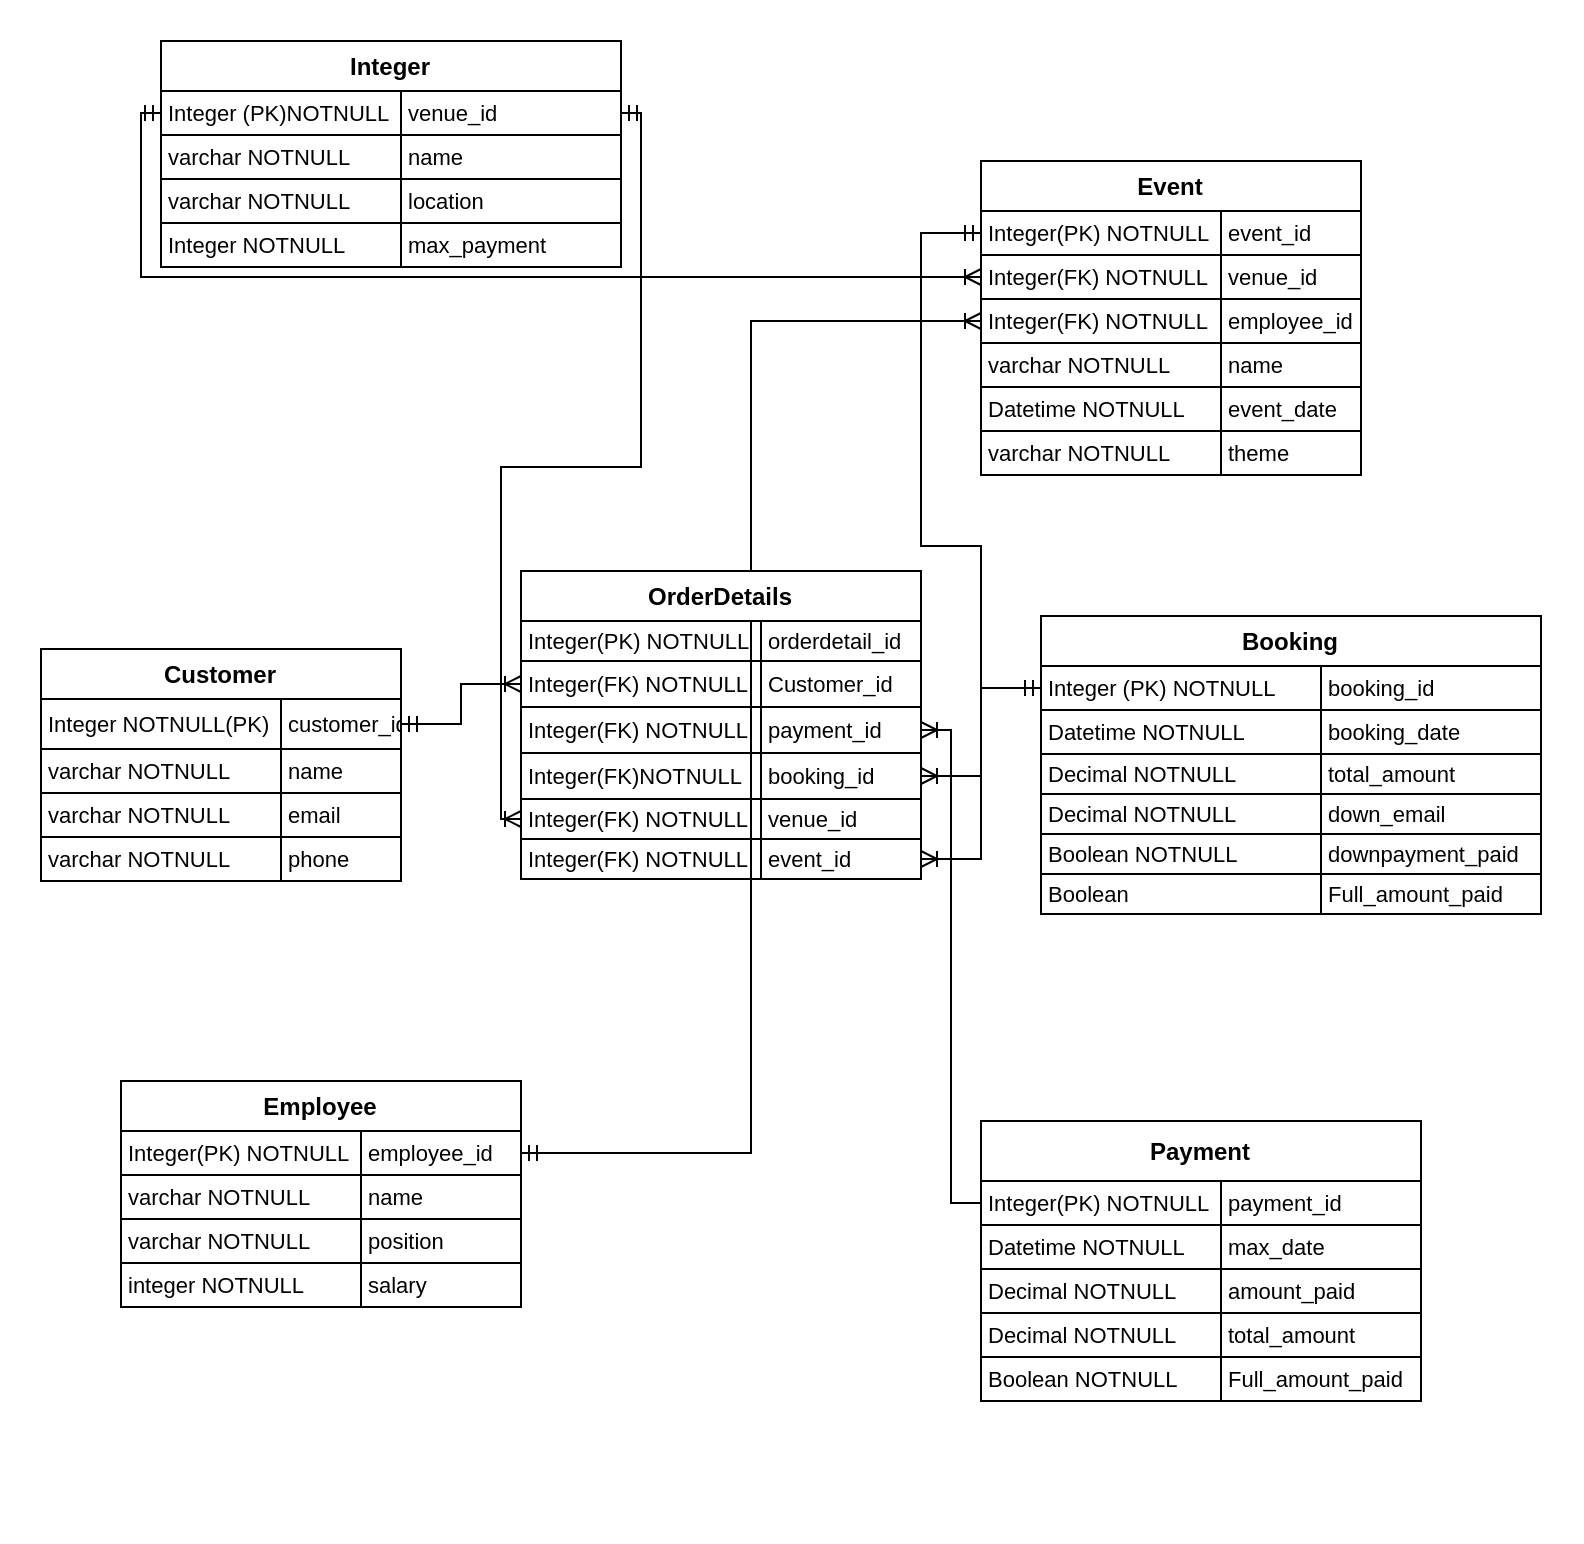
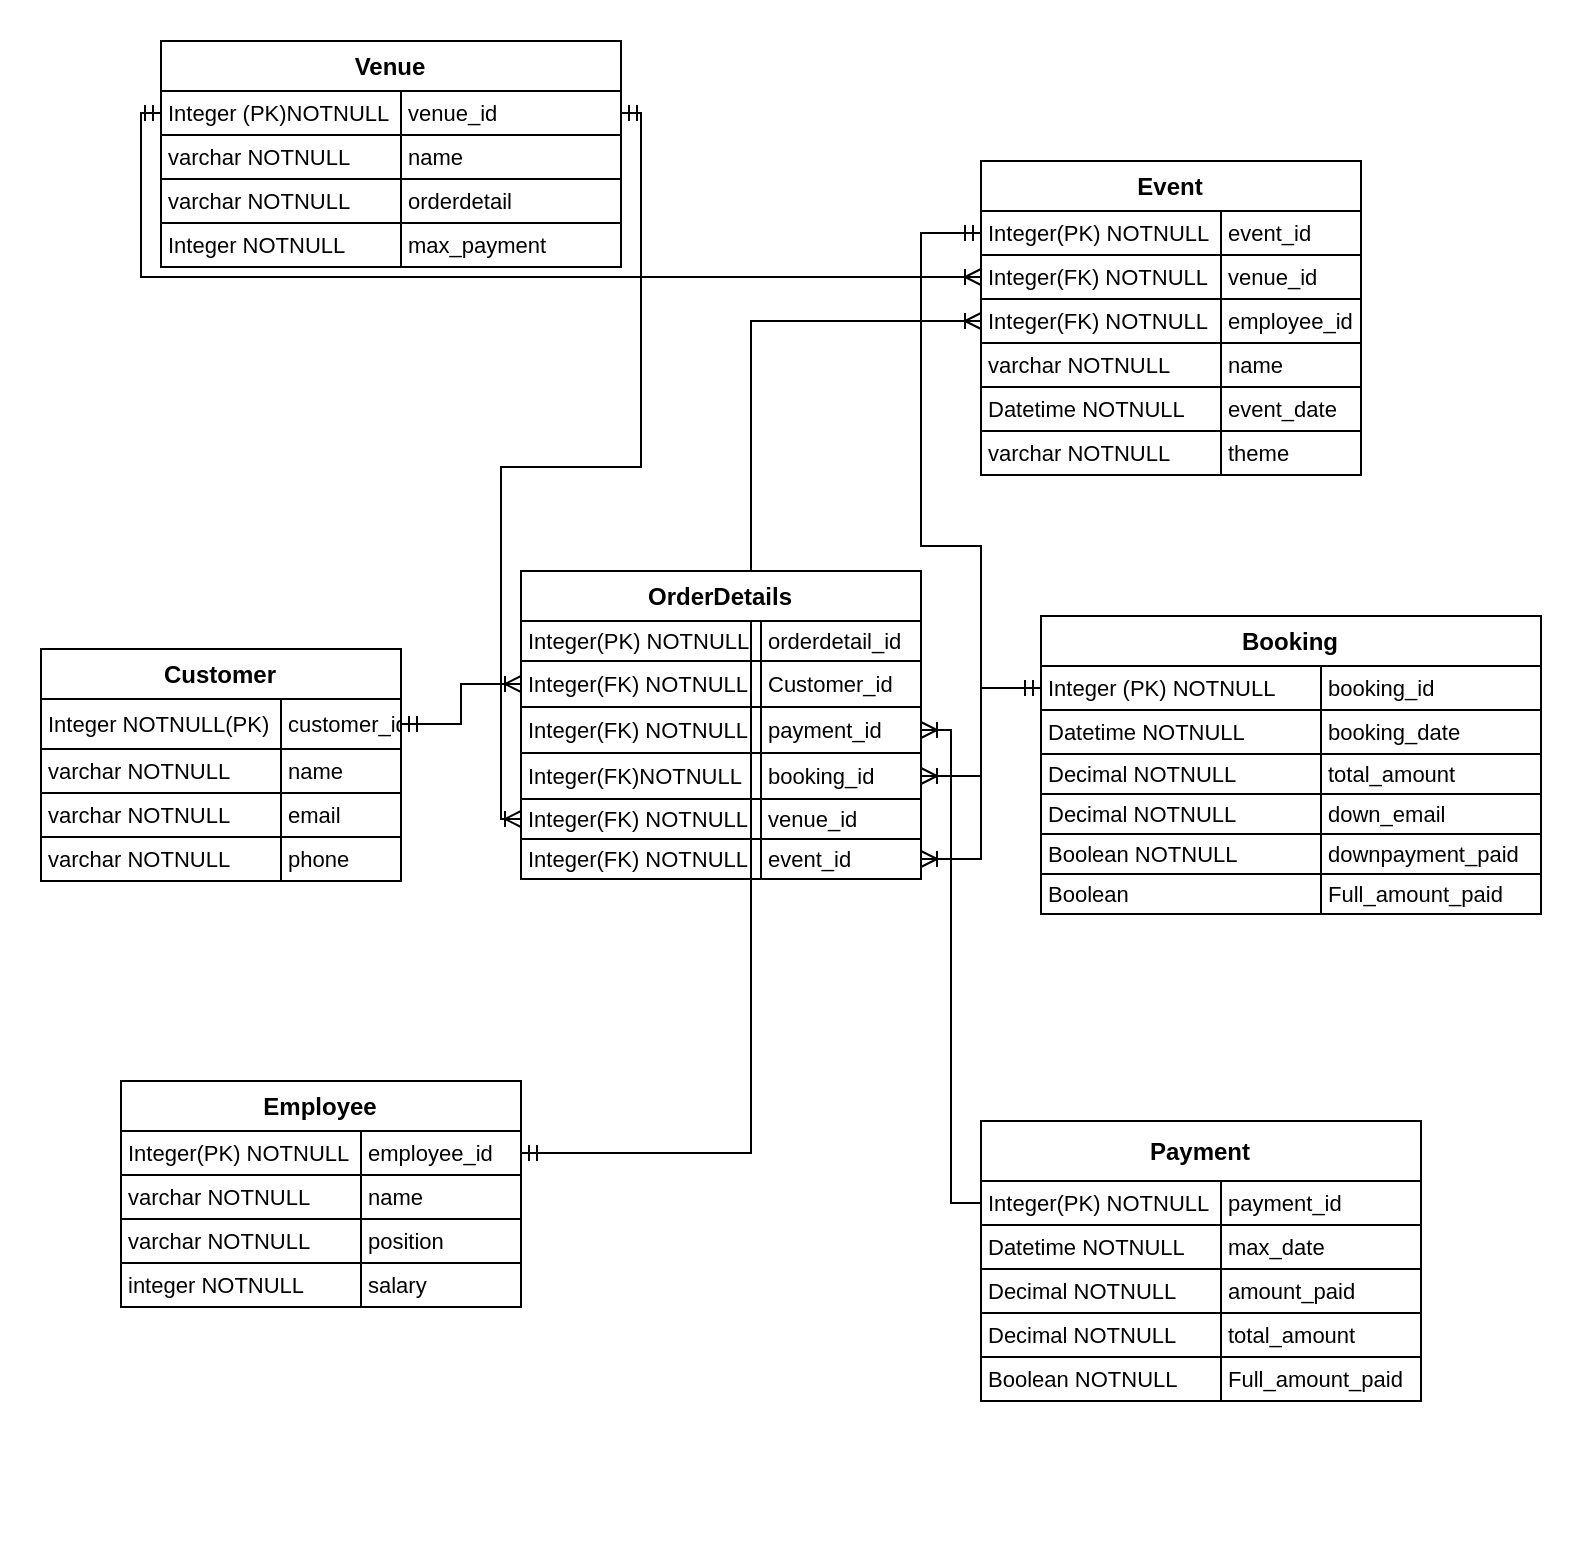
(390, 67) -> (390, 67)
(452, 202) -> (470, 202)
